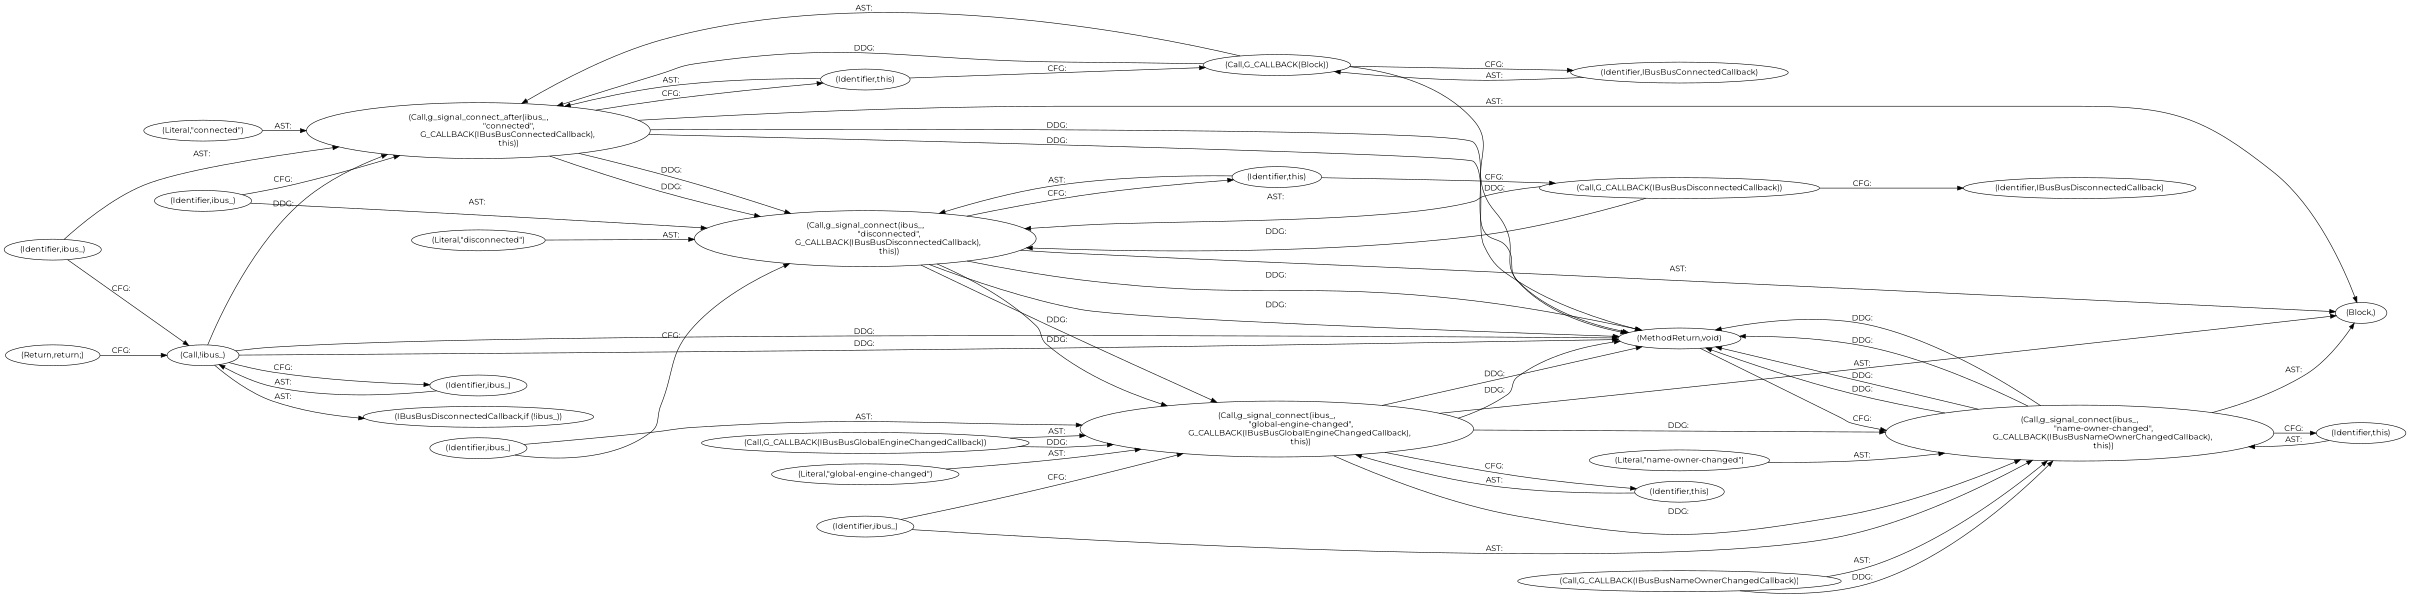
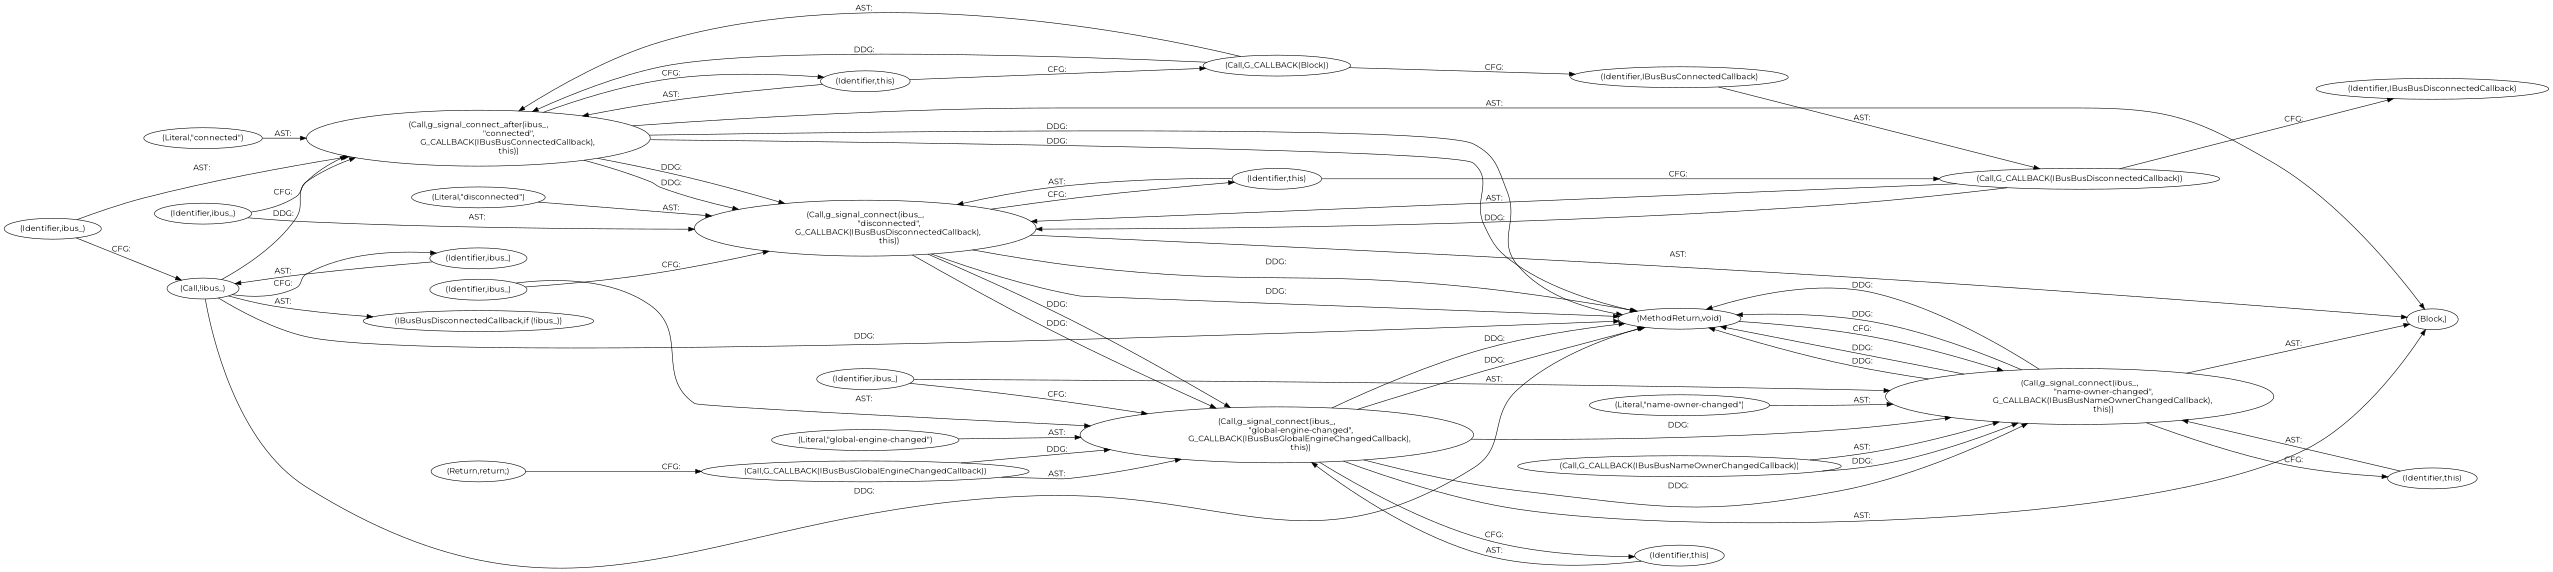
(1462, 80) -> (1876, 127)
(1489, 203) -> none
(131, 355) -> (611, 471)
